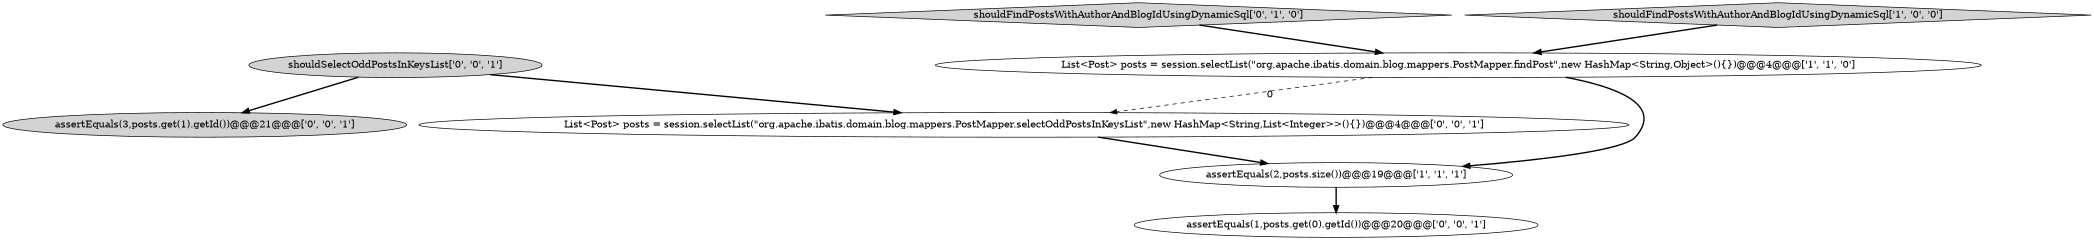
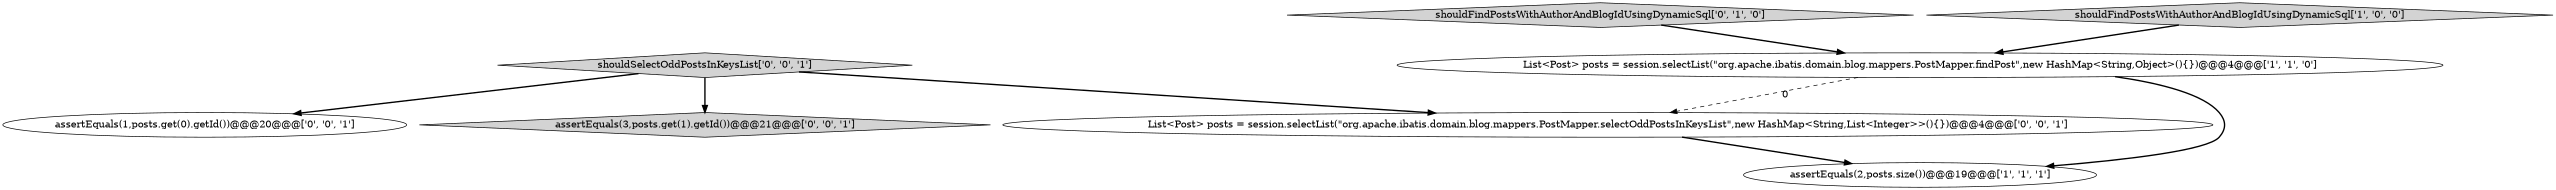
(395, 65) -> (705, 65)
(205, 125) -> (705, 125)
(1336, 197) -> (470, 93)
